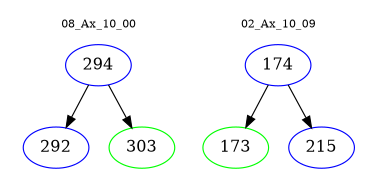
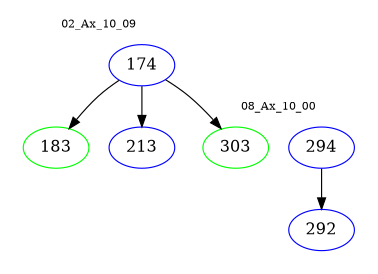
(117, 101) -> (201, 107)
(236, 148) -> (56, 148)
(322, 148) -> (142, 148)
